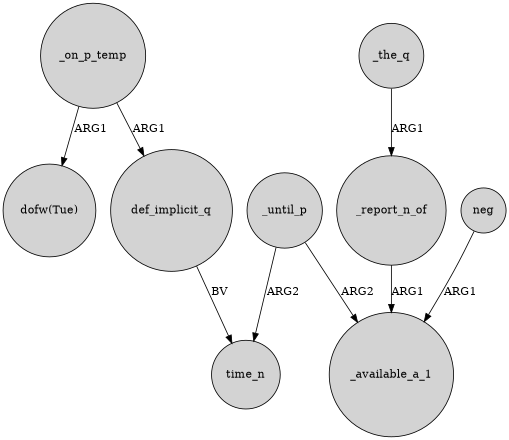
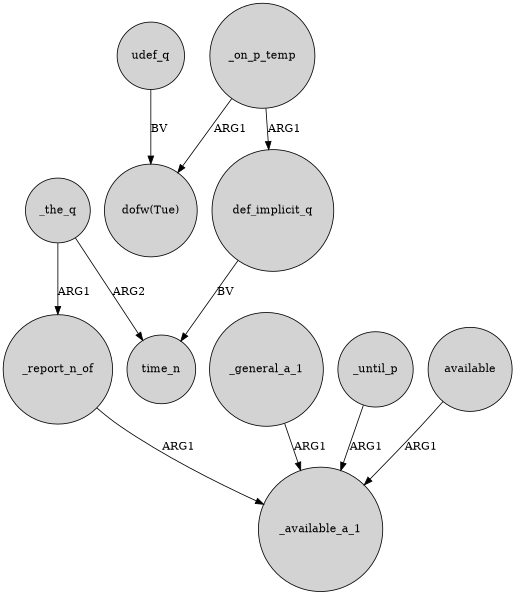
none -> (151, 56)
(484, 210) -> (470, 369)
(266, 290) -> (107, 286)
(358, 292) -> (366, 447)
none -> (266, 369)
